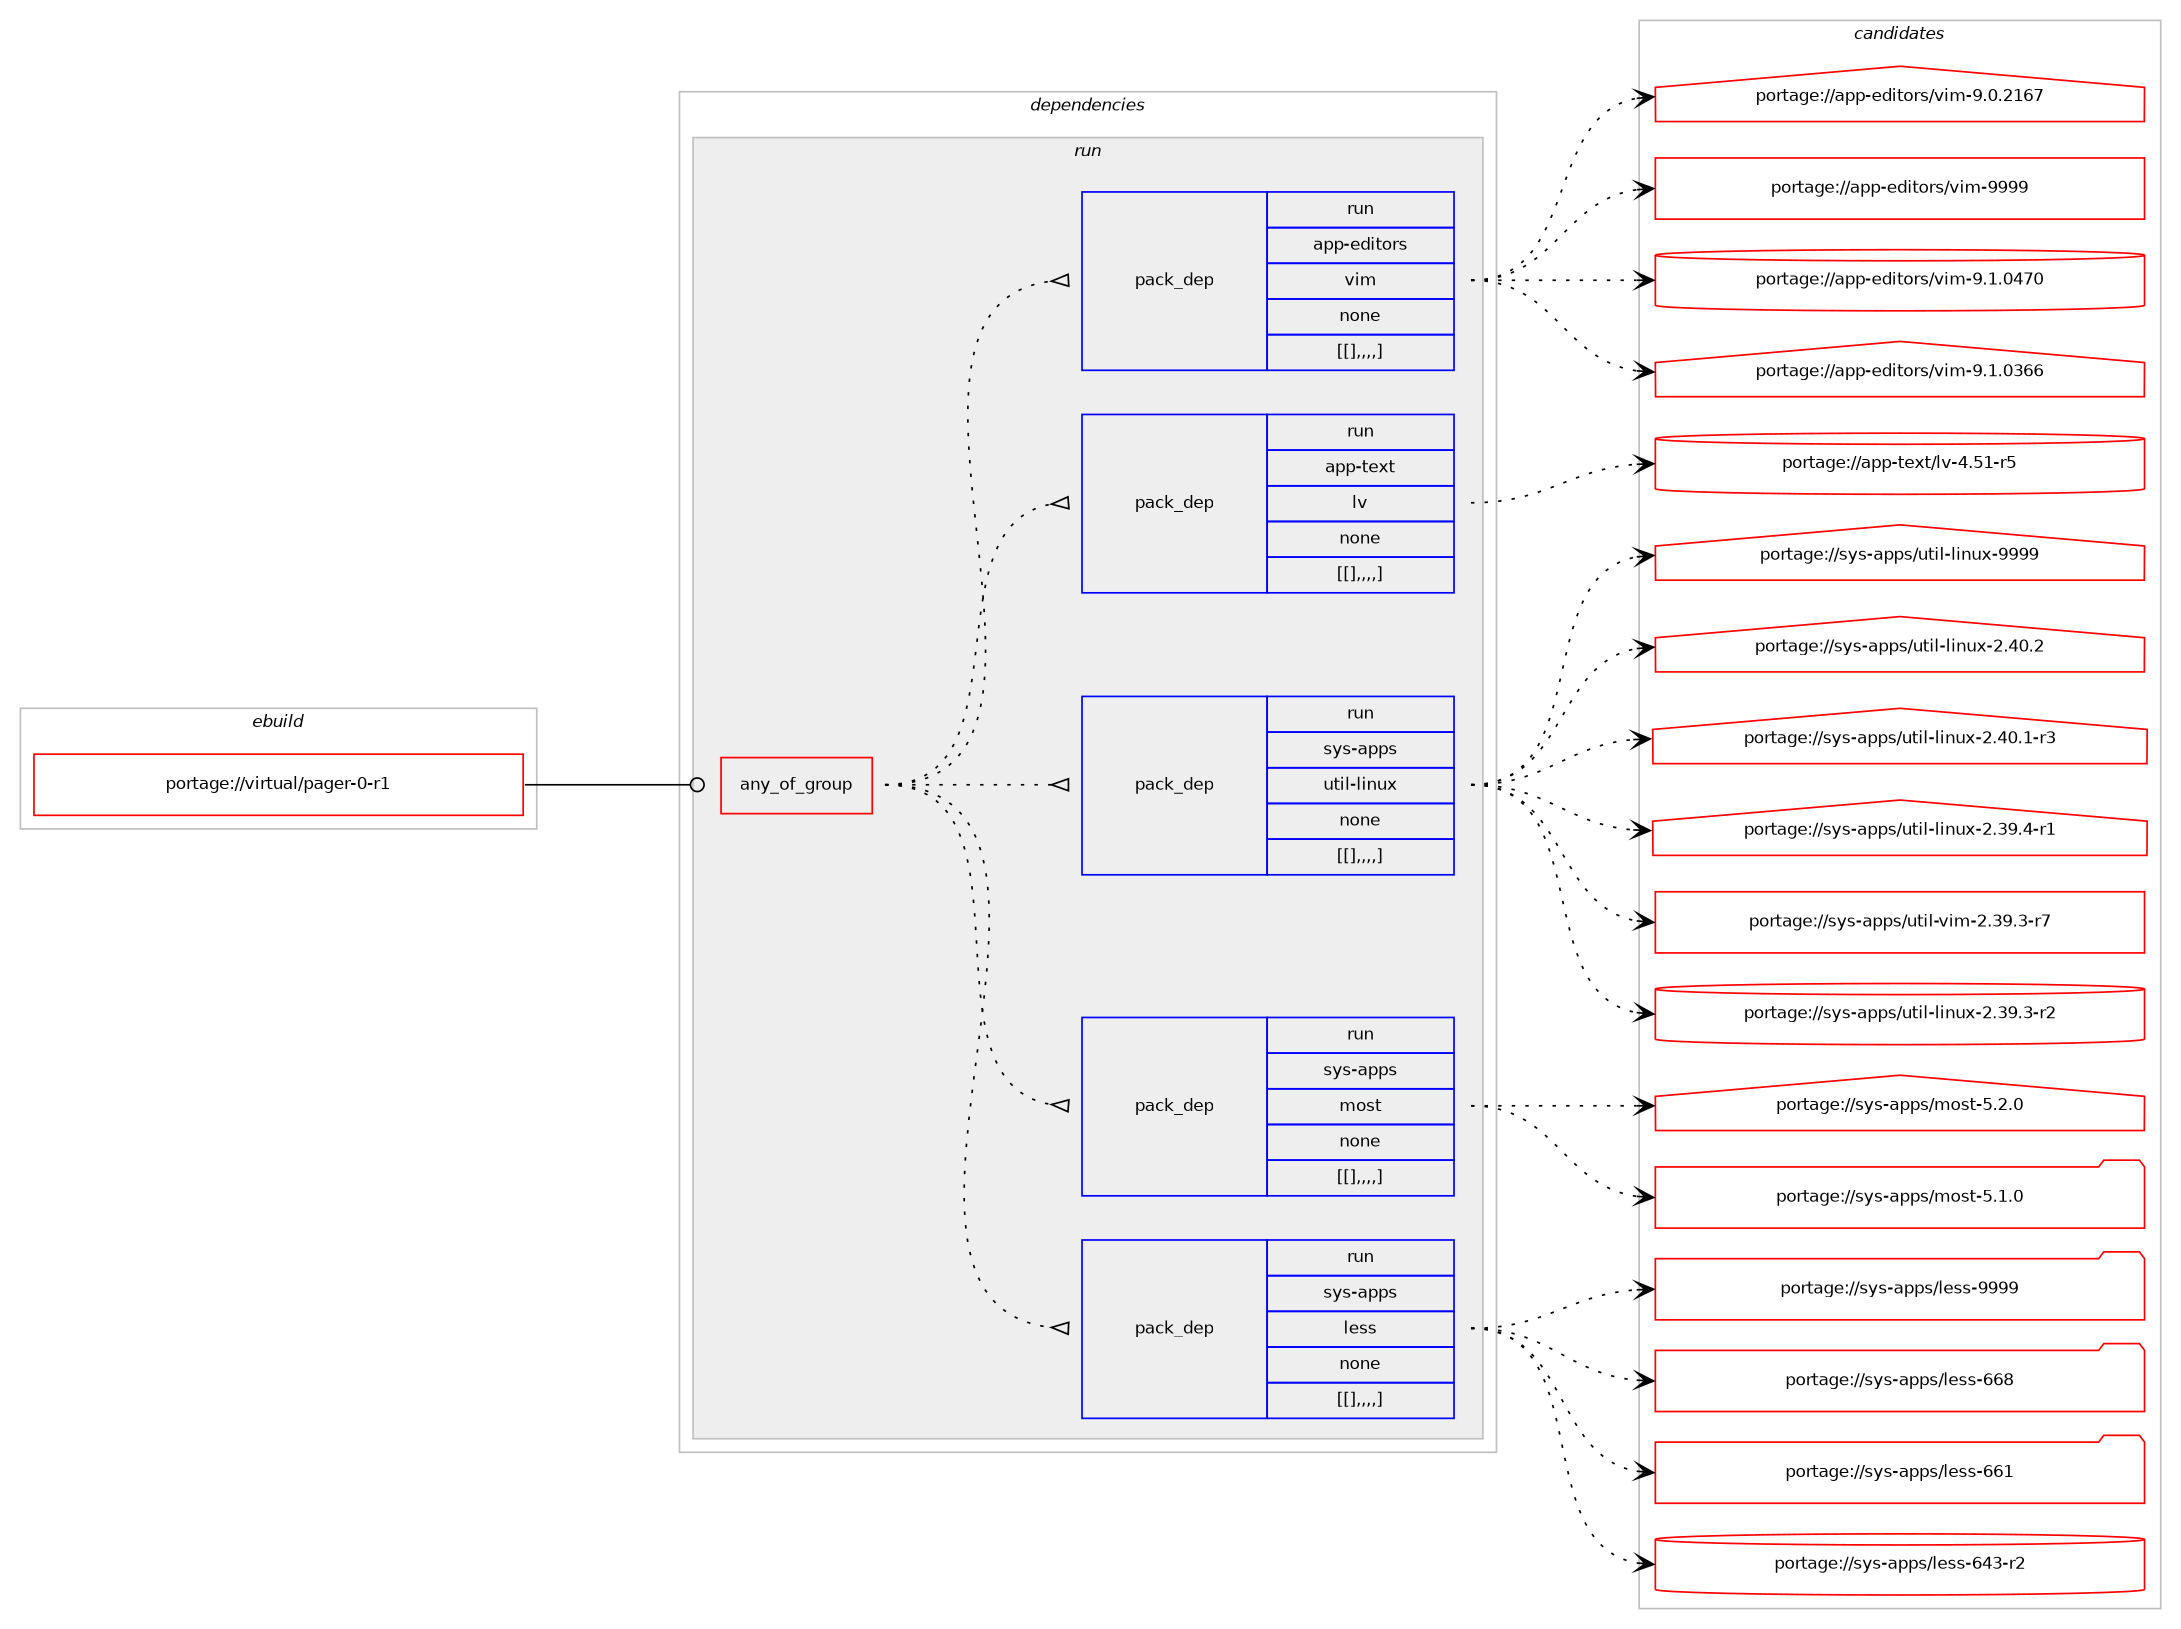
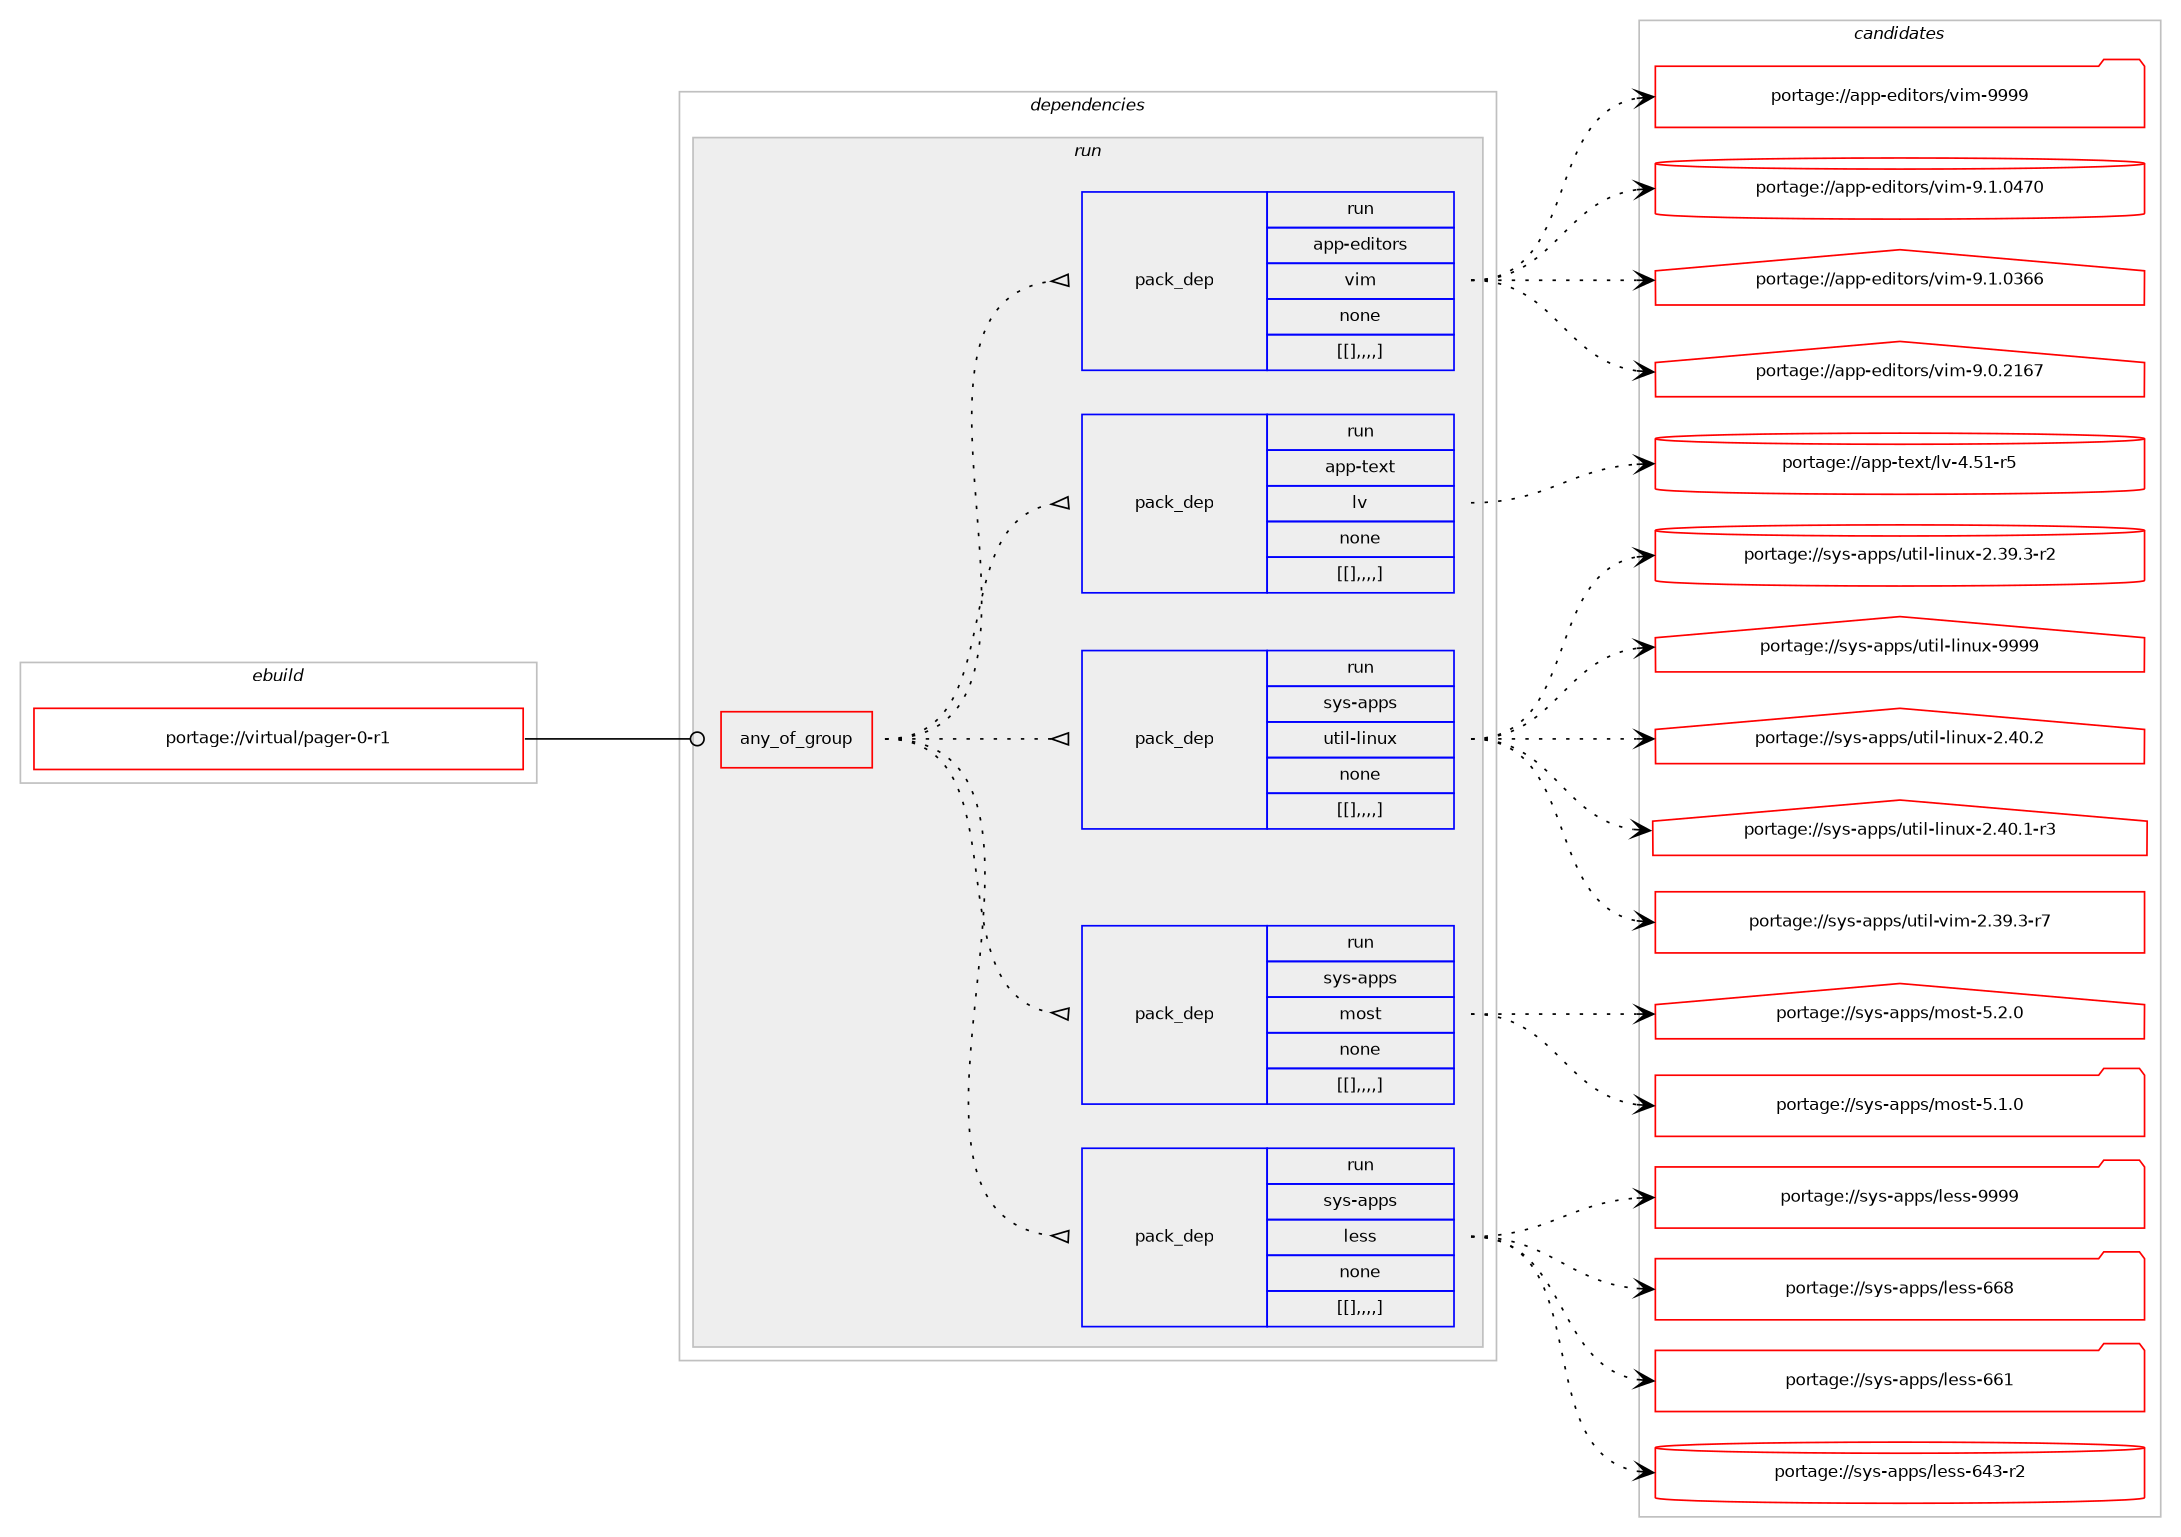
(1900, 189) -> (1900, 97)
(1900, 831) -> none
